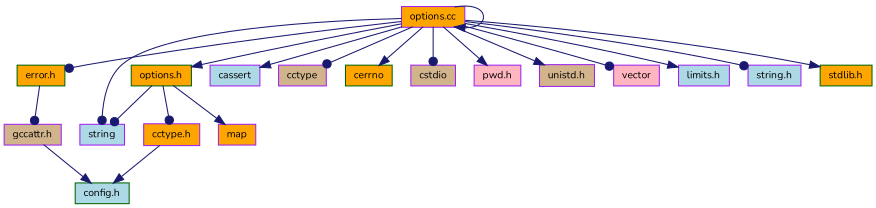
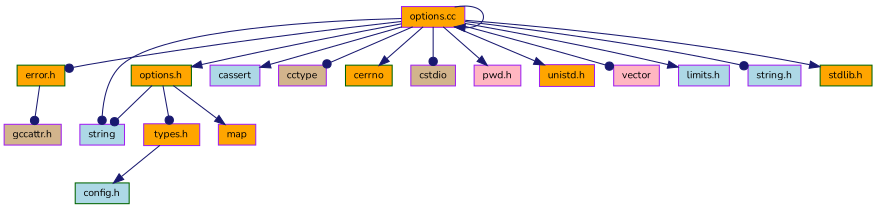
(567, 76) -> (567, 76)
(172, 135) -> (172, 135)
(63, 161) -> none
